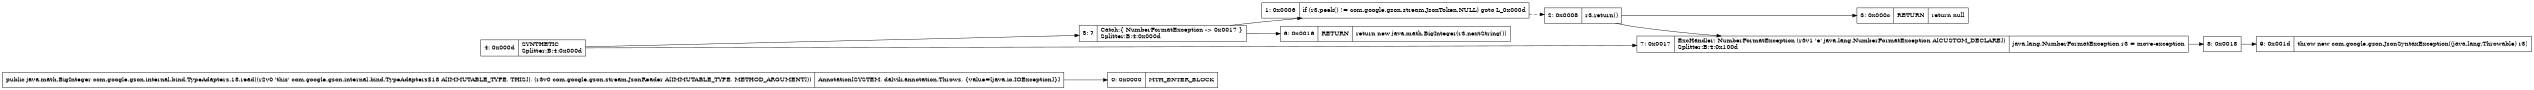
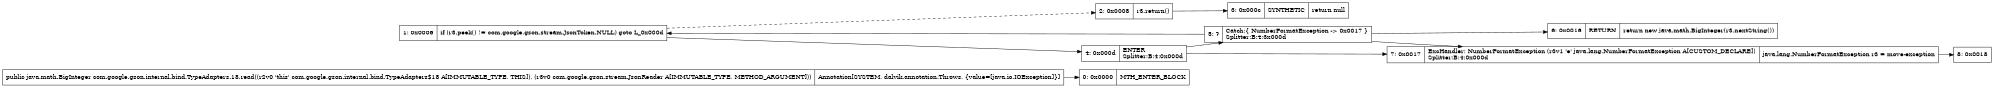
(1911, 15) -> (1286, 10)
(1666, 31) -> (1415, 44)
(1131, 36) -> (1256, 37)
(2394, 44) -> none
(540, 45) -> (1134, 50)
none -> (872, 45)
(1708, 47) -> (1458, 58)
